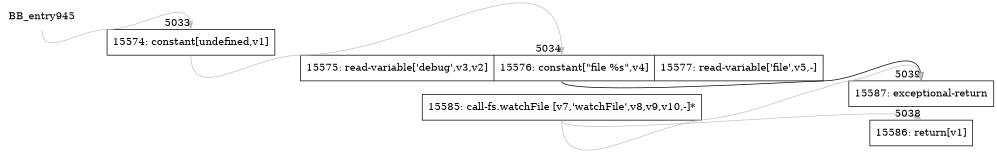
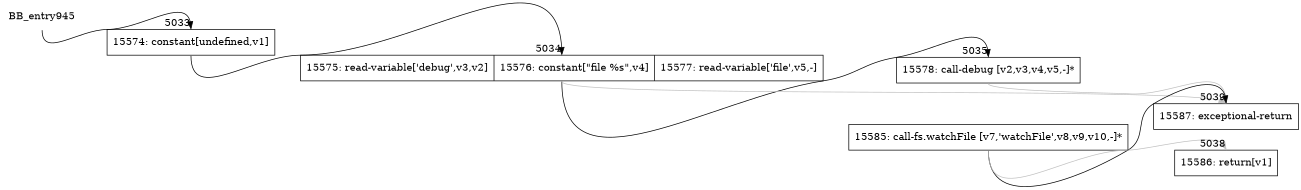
(114, 29) -> (114, 29)
(383, 40) -> (383, 40)
none -> (988, 70)
(745, 84) -> (890, 92)
(735, 114) -> (1113, 158)
